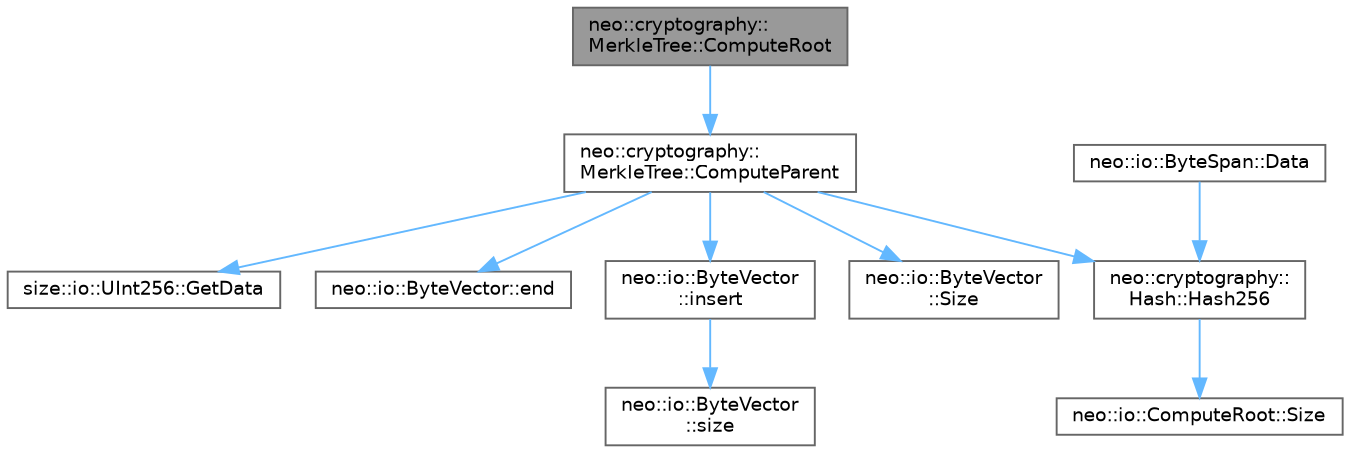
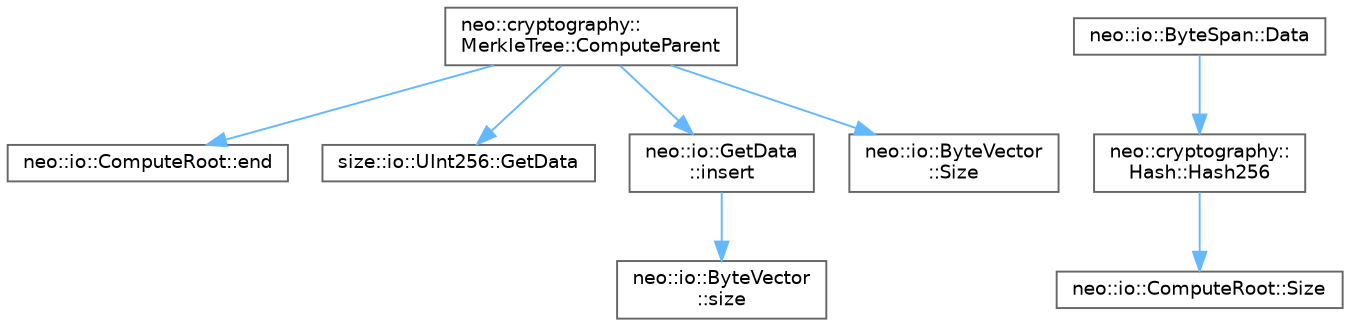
(710, 36) -> none
(946, 224) -> none
(443, 290) -> (148, 163)
(710, 290) -> (722, 163)
